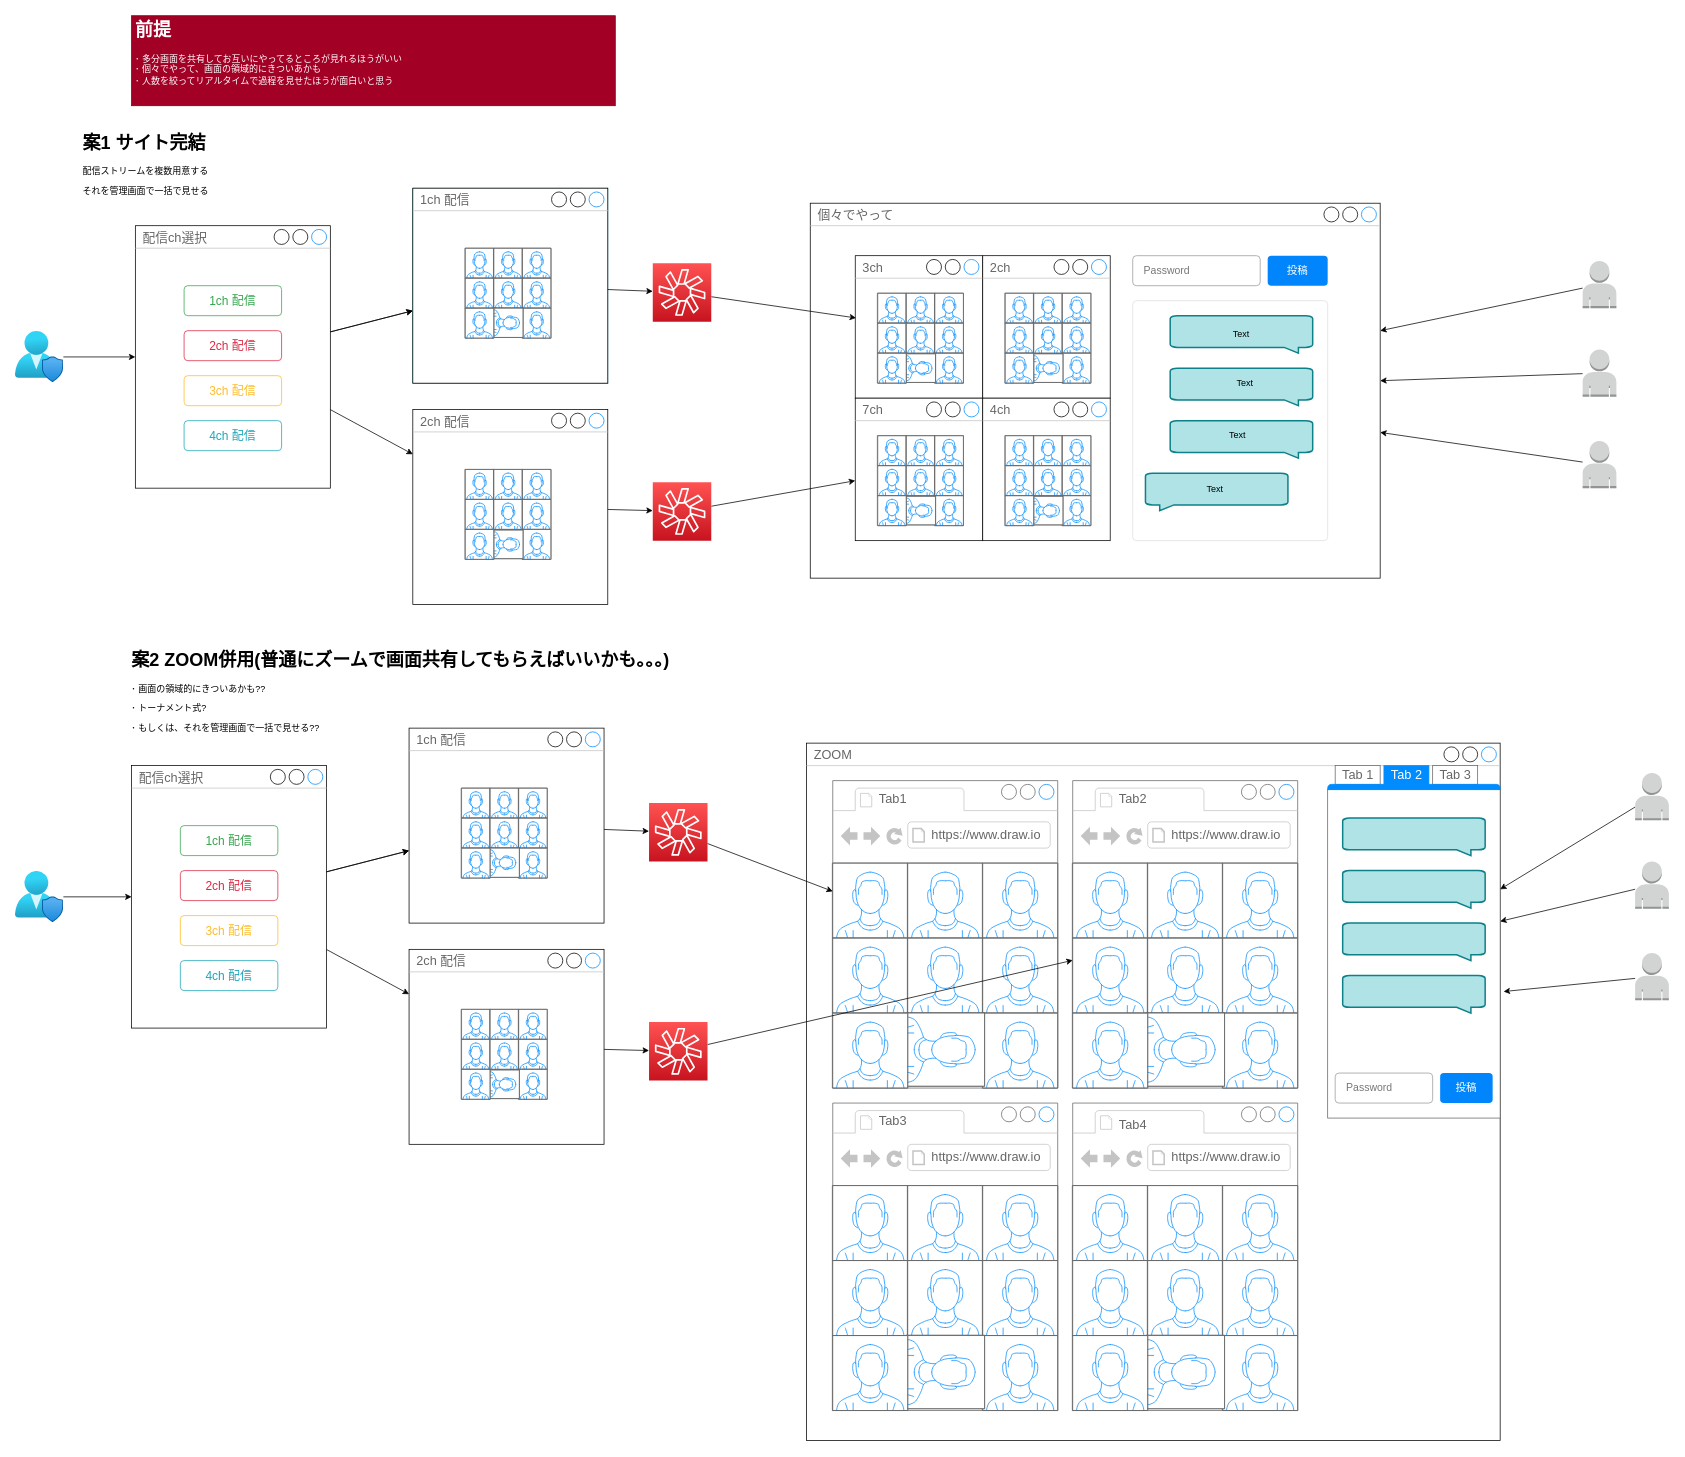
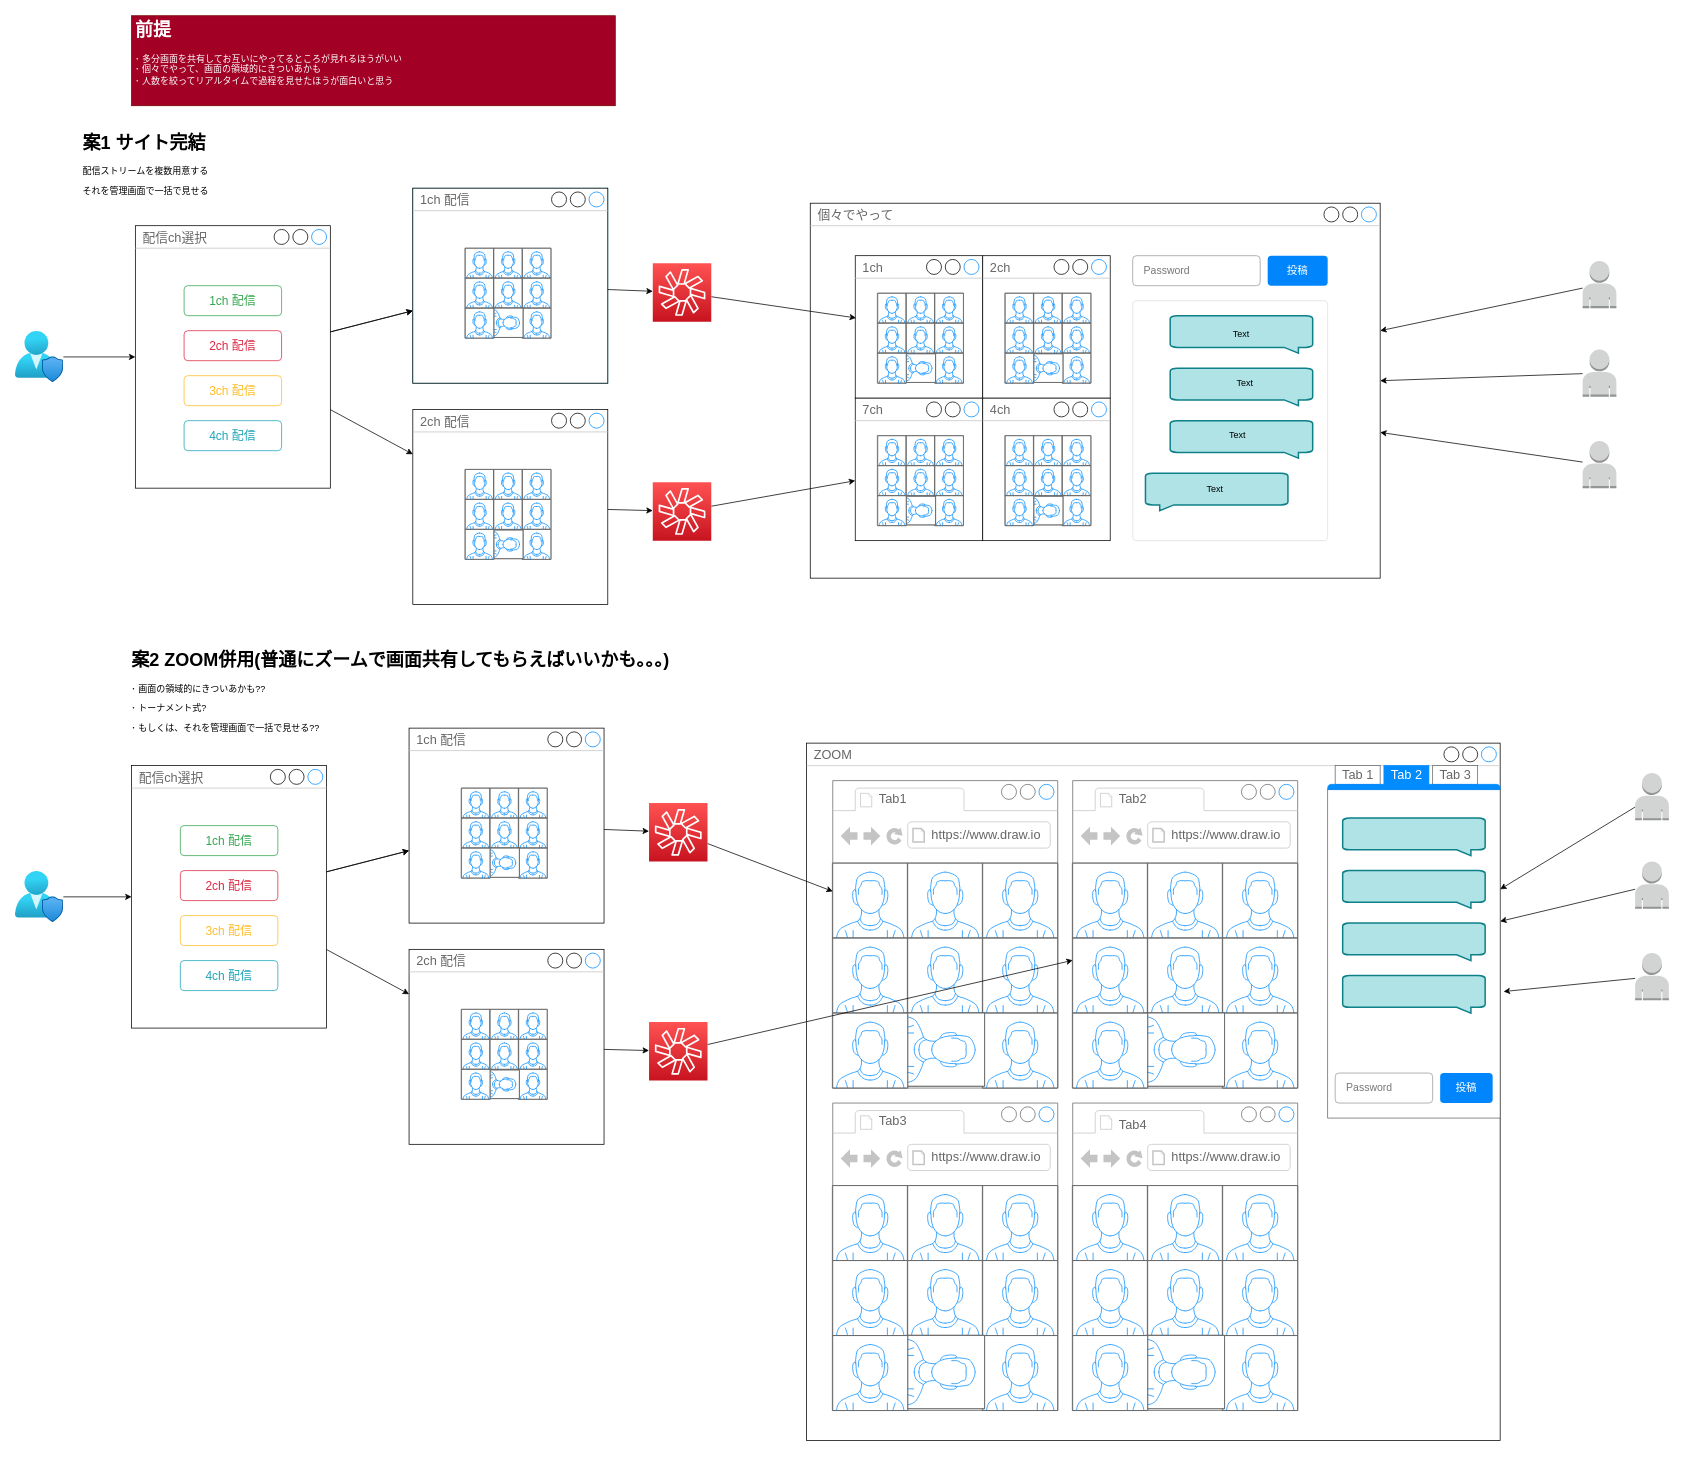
(874, 268) -> (874, 268)
